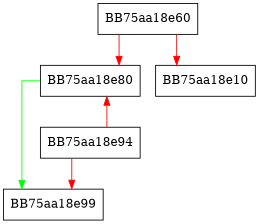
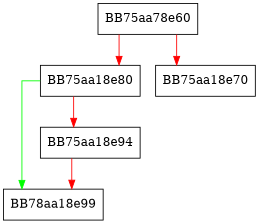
(148, 19) -> (148, 19)
(205, 81) -> (205, 81)
(107, 116) -> (74, 107)
(53, 205) -> (53, 205)
